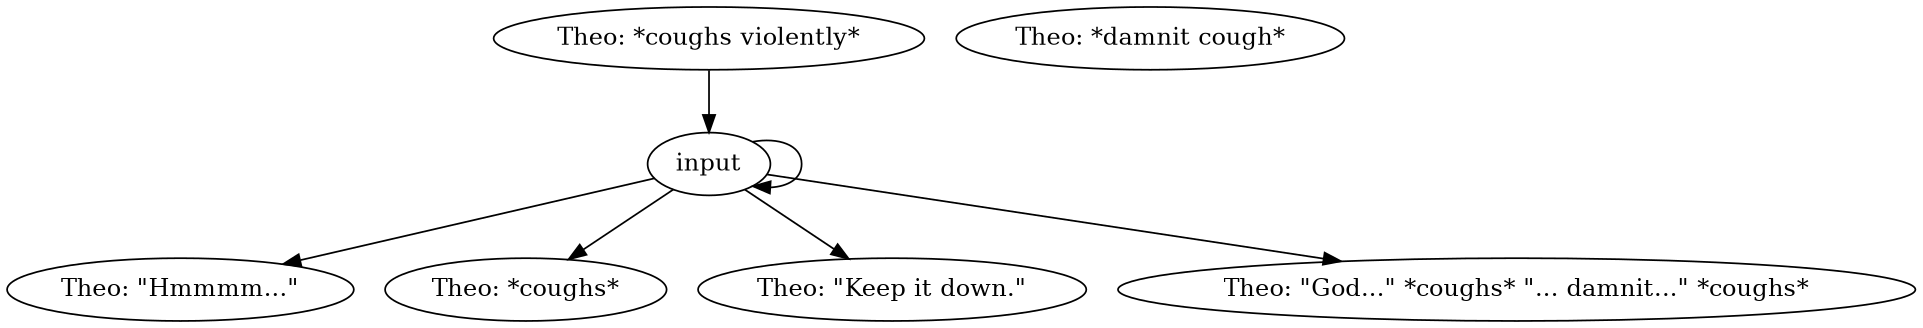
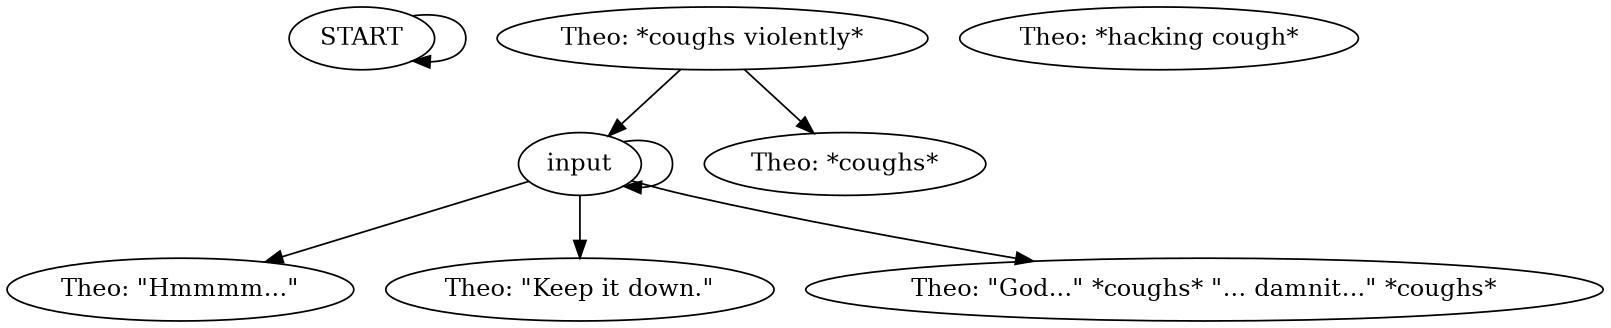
none -> (362, 38)
(1150, 38) -> (1159, 38)
(628, 220) -> (773, 96)
